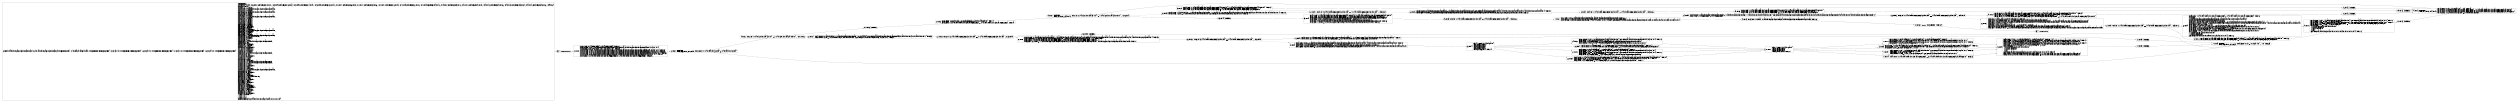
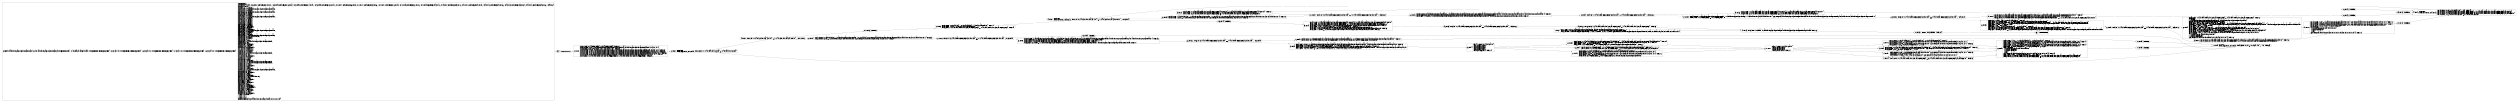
none -> (1617, 27)
(1617, 41) -> none
